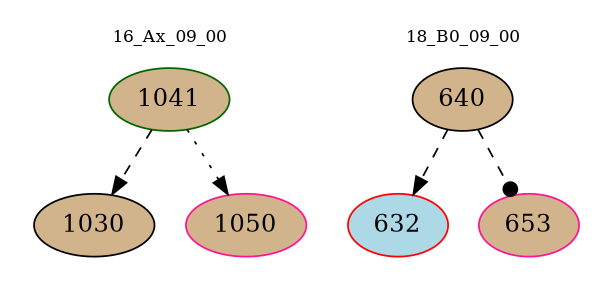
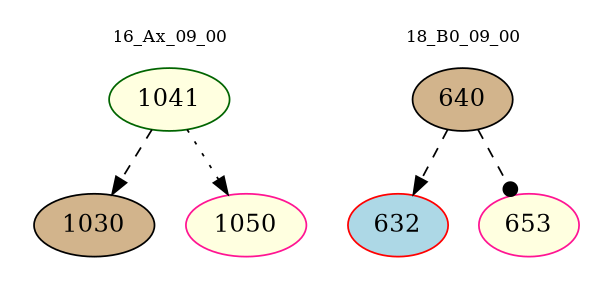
(169, 100) -> (169, 100)
(246, 225) -> (246, 225)
(529, 225) -> (529, 225)
